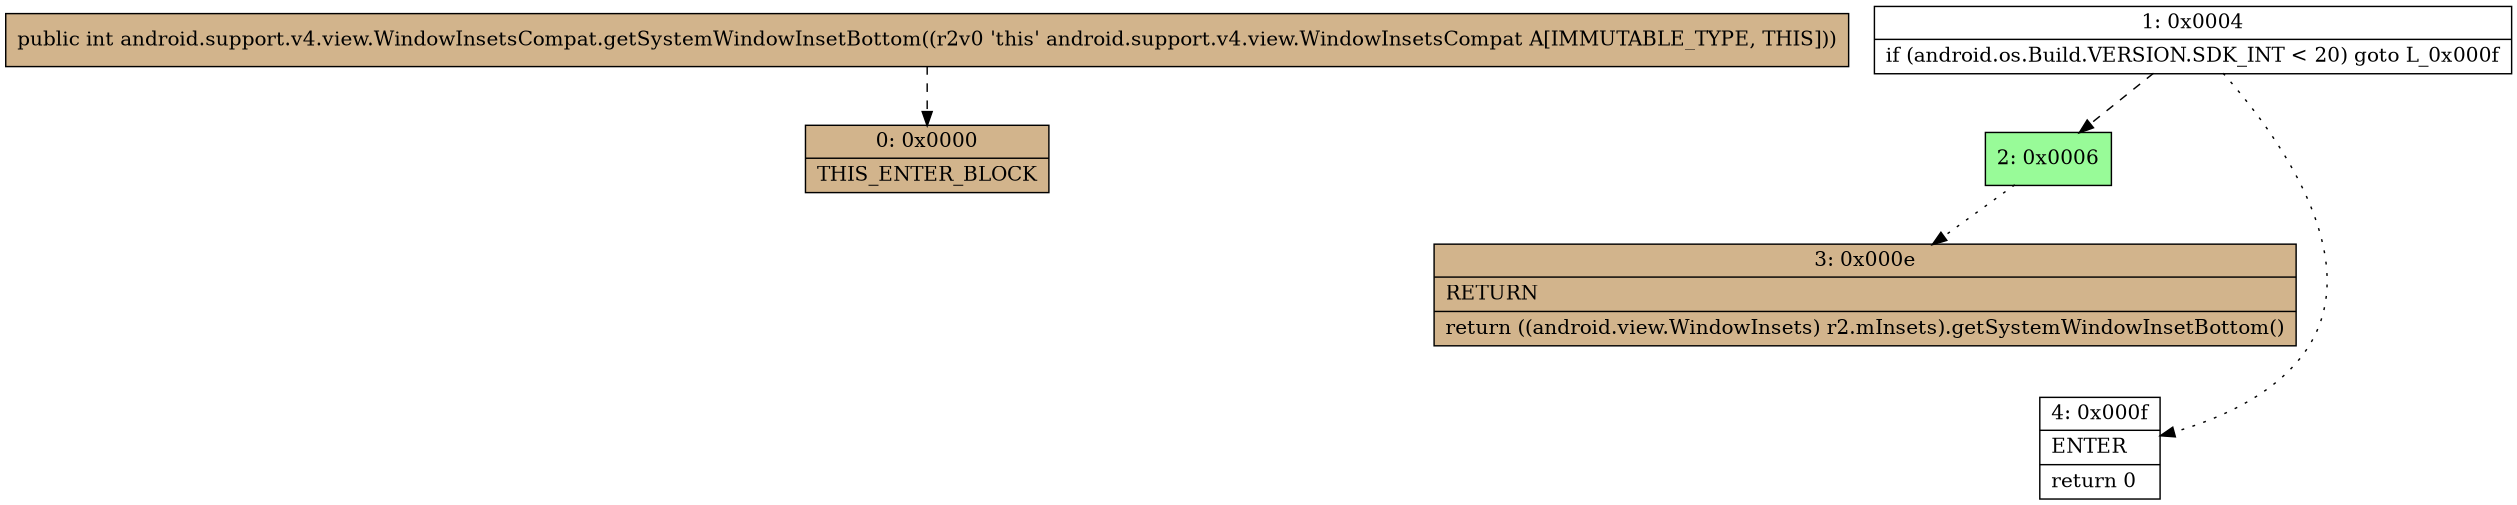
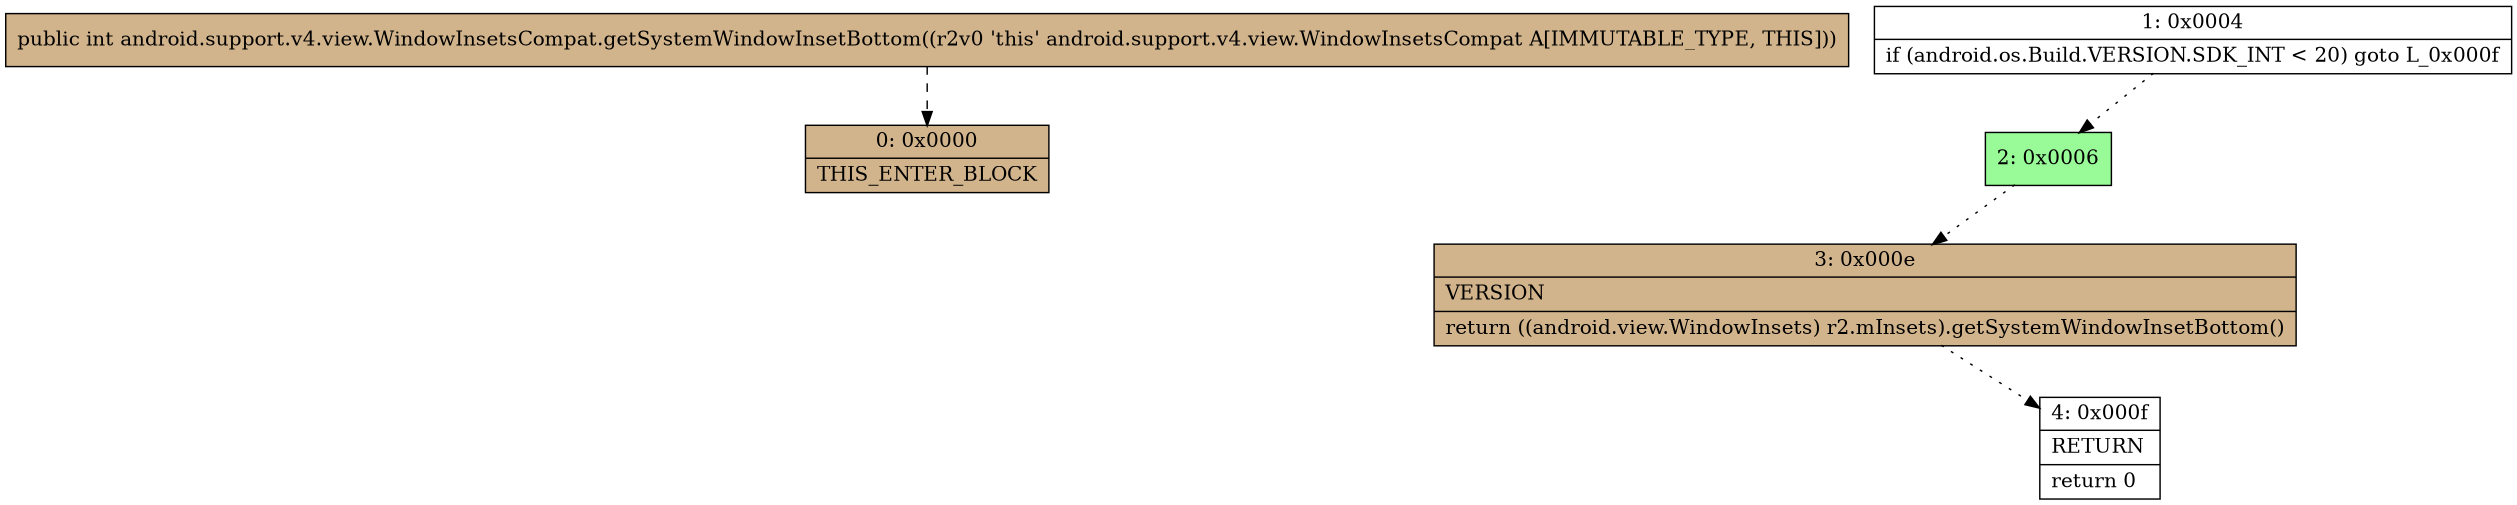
(2122, 99) -> (2122, 99)
(2326, 278) -> (1984, 373)
(1492, 294) -> (1496, 294)
(2089, 447) -> (2098, 447)
